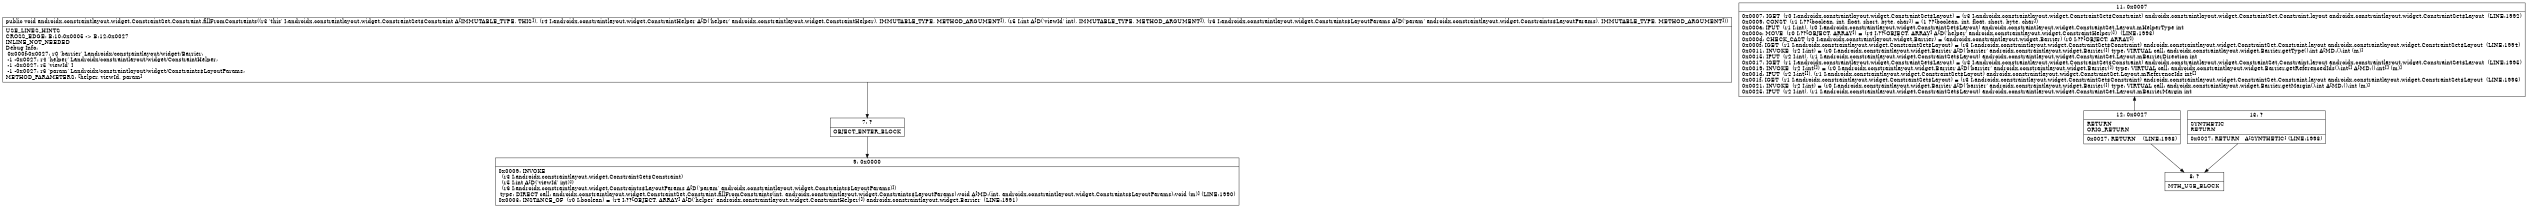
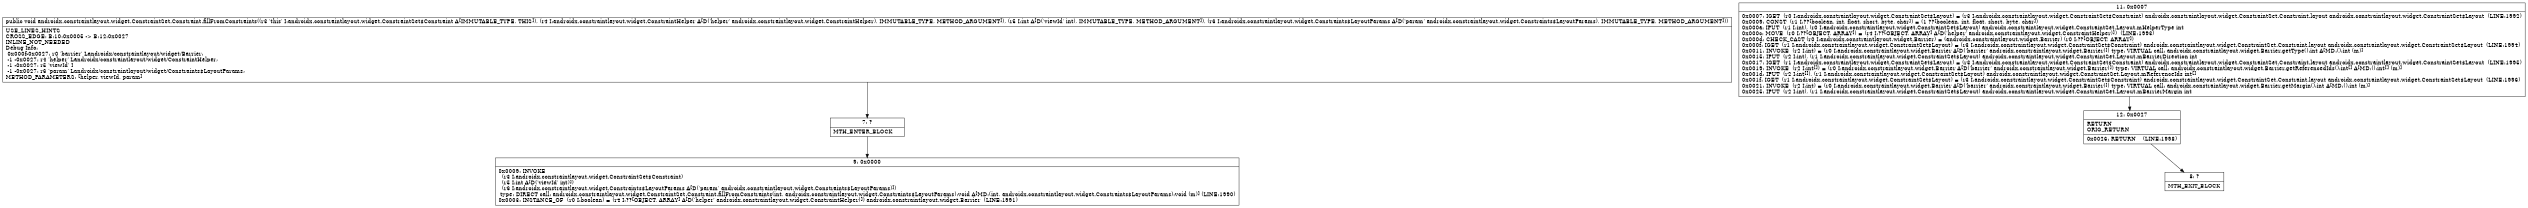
(2134, 106) -> (2130, 102)
(2256, 127) -> none
(867, 132) -> (863, 132)
(2132, 139) -> (2132, 139)
(2194, 186) -> (2194, 186)
